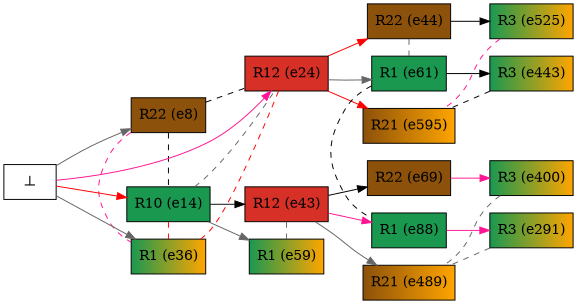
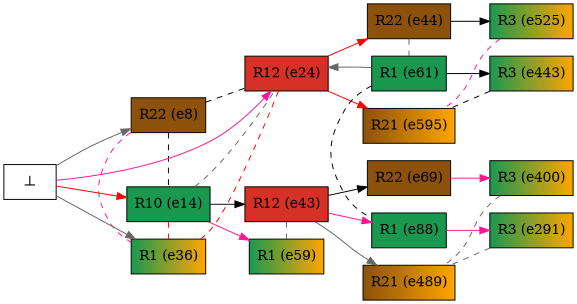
(345, 80) -> (355, 67)
(224, 229) -> (224, 229)
